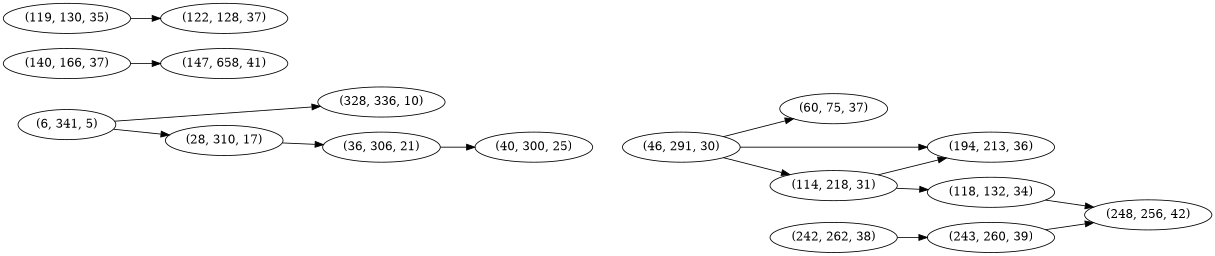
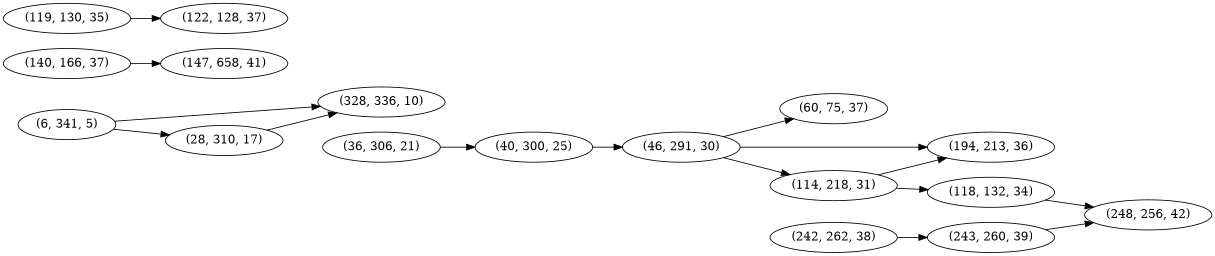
(299, 144) -> (298, 122)
none -> (603, 147)
